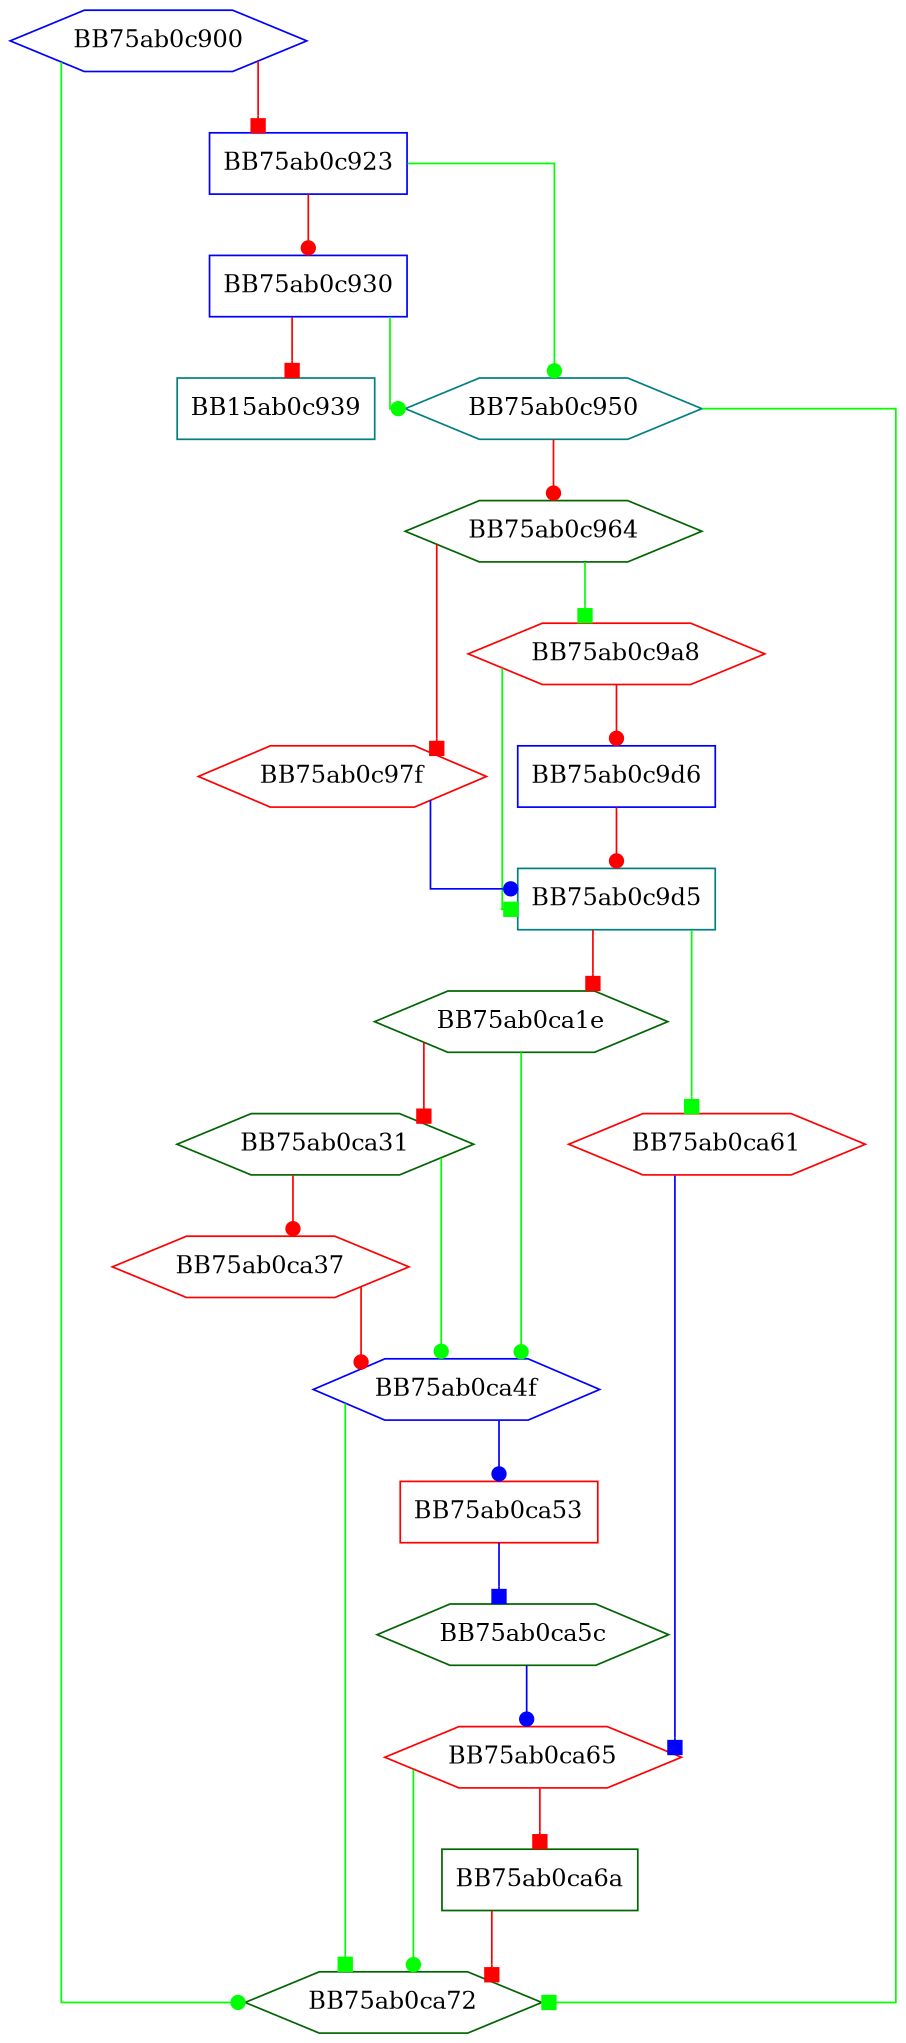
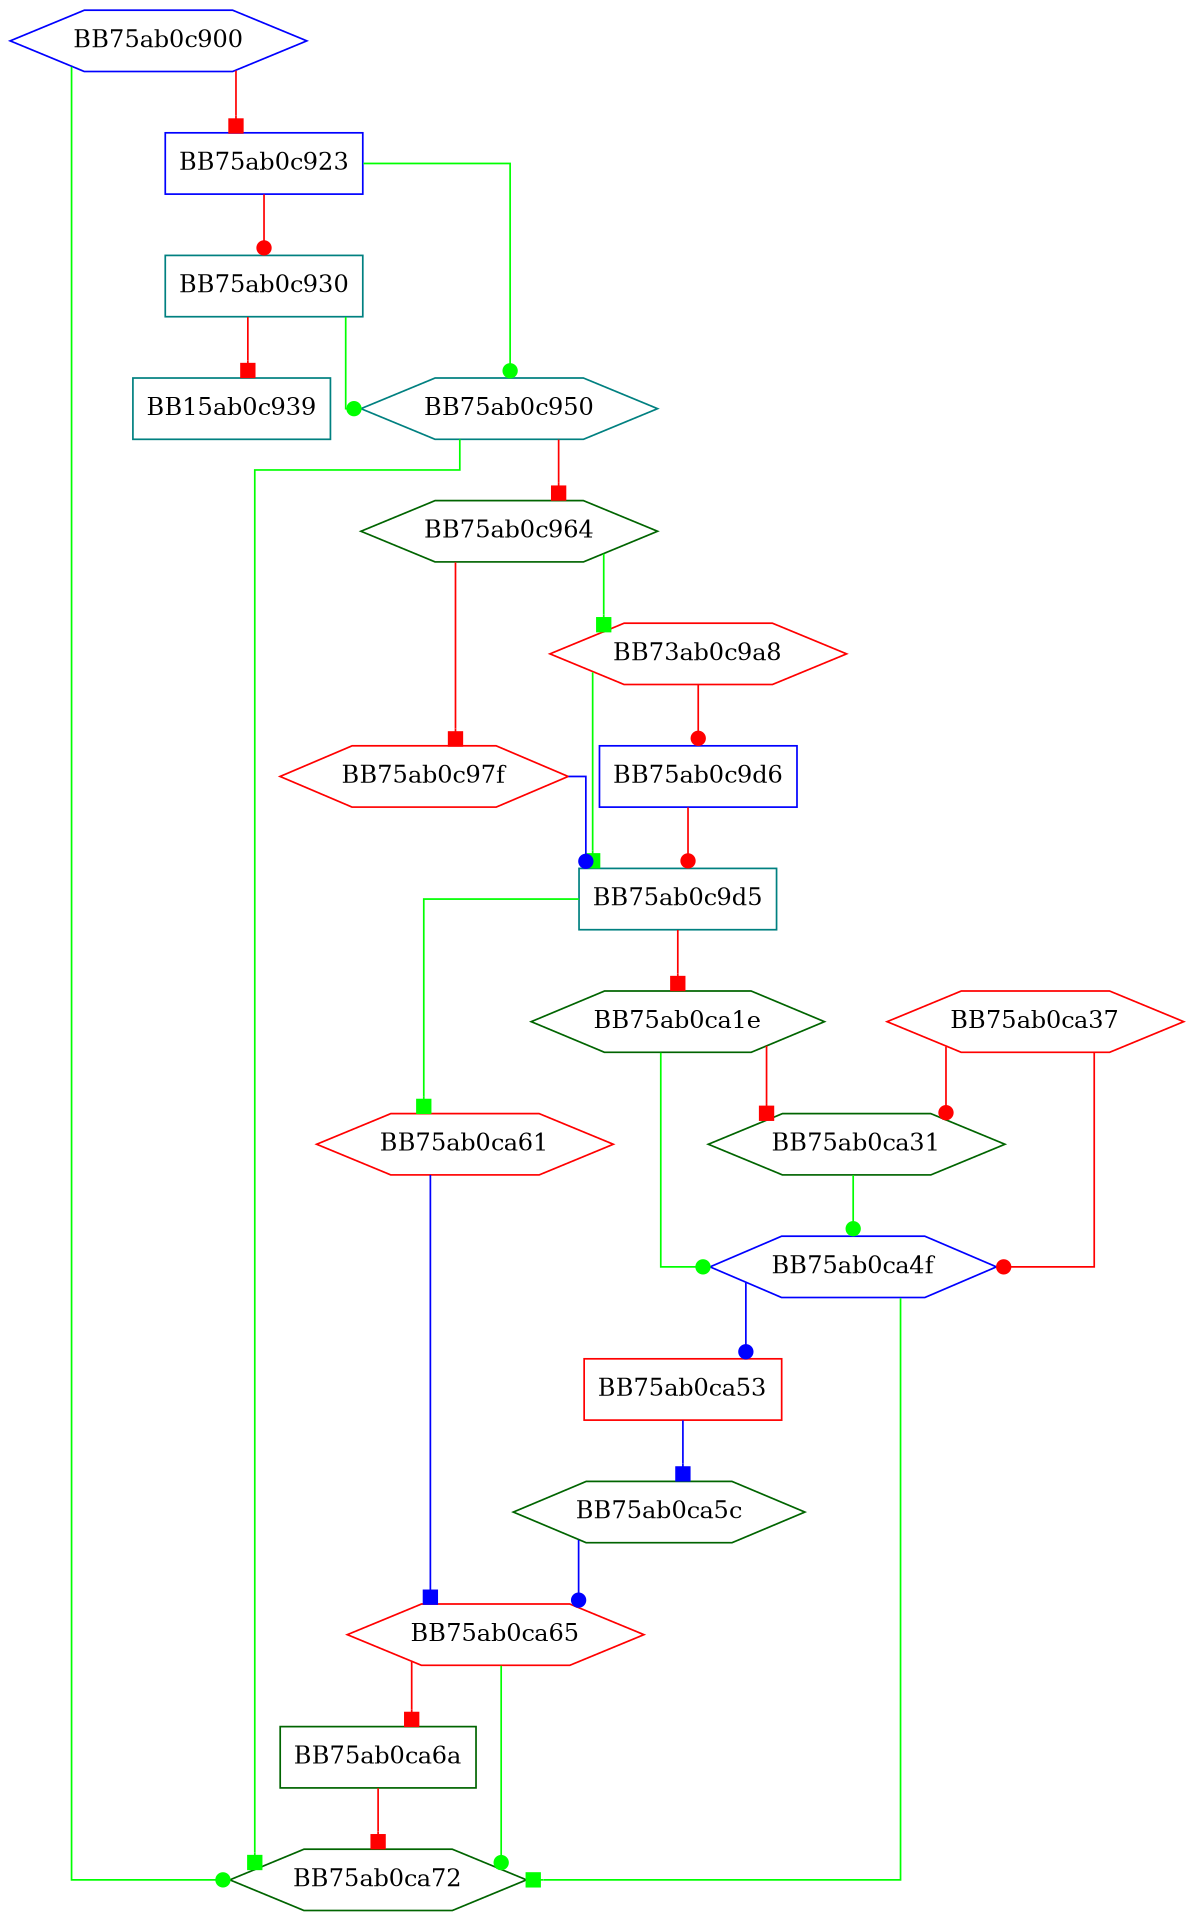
(308, 286) -> (264, 286)
(554, 463) -> (559, 461)
(617, 654) -> (698, 654)
(293, 1199) -> (946, 1076)
